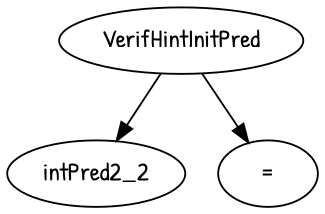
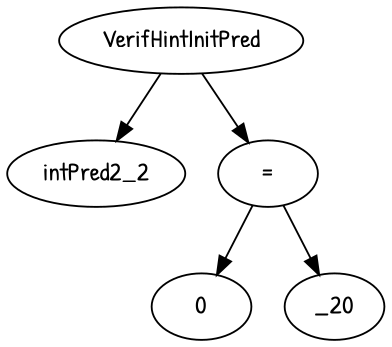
none -> (202, 307)
none -> (335, 307)
